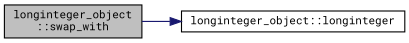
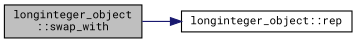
(293, 21) -> (267, 21)
